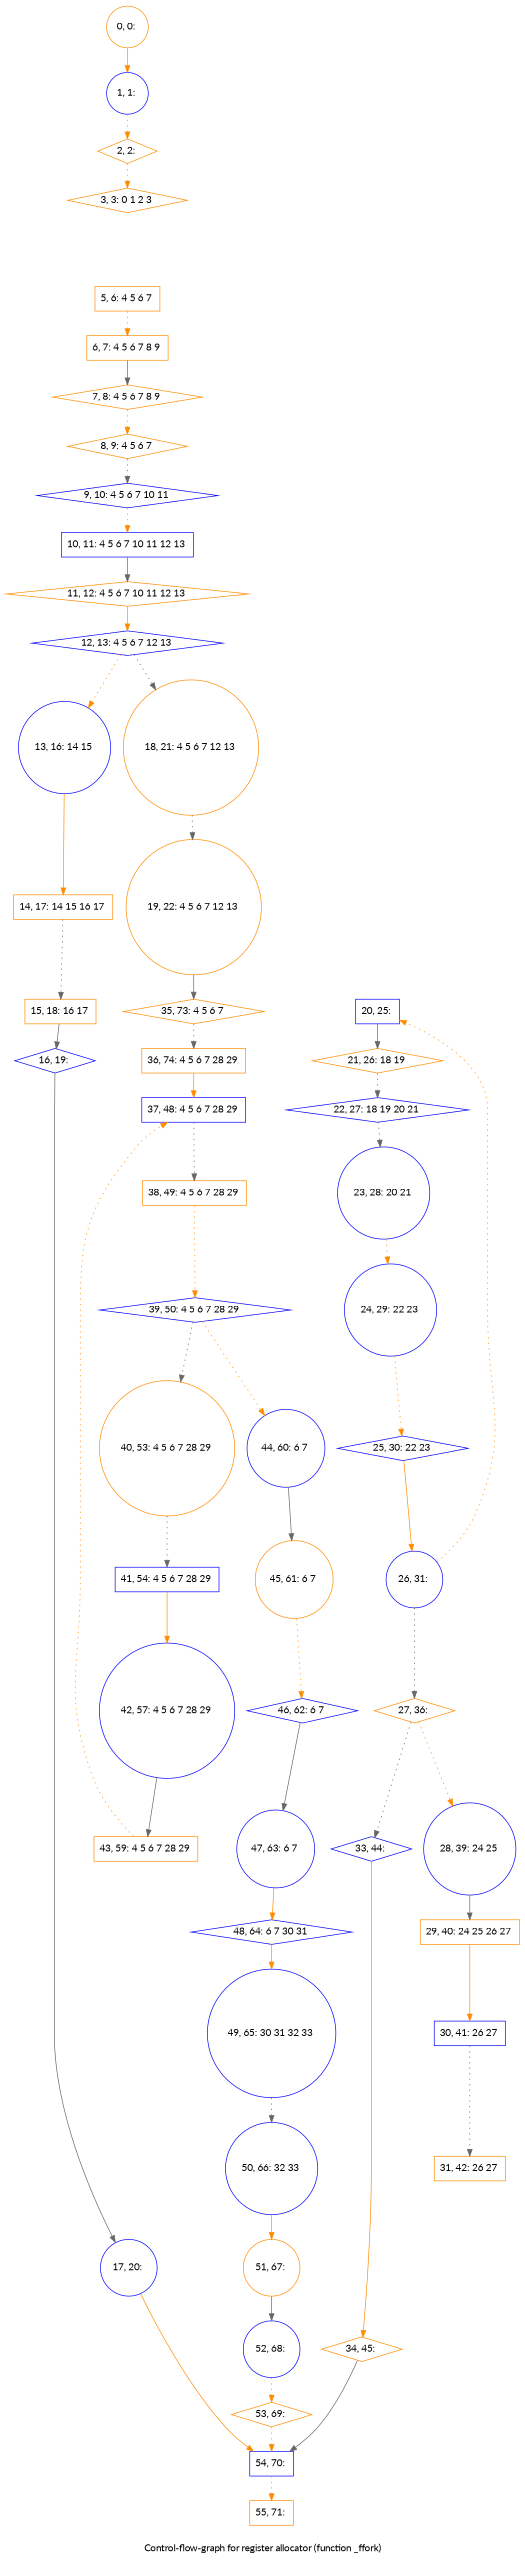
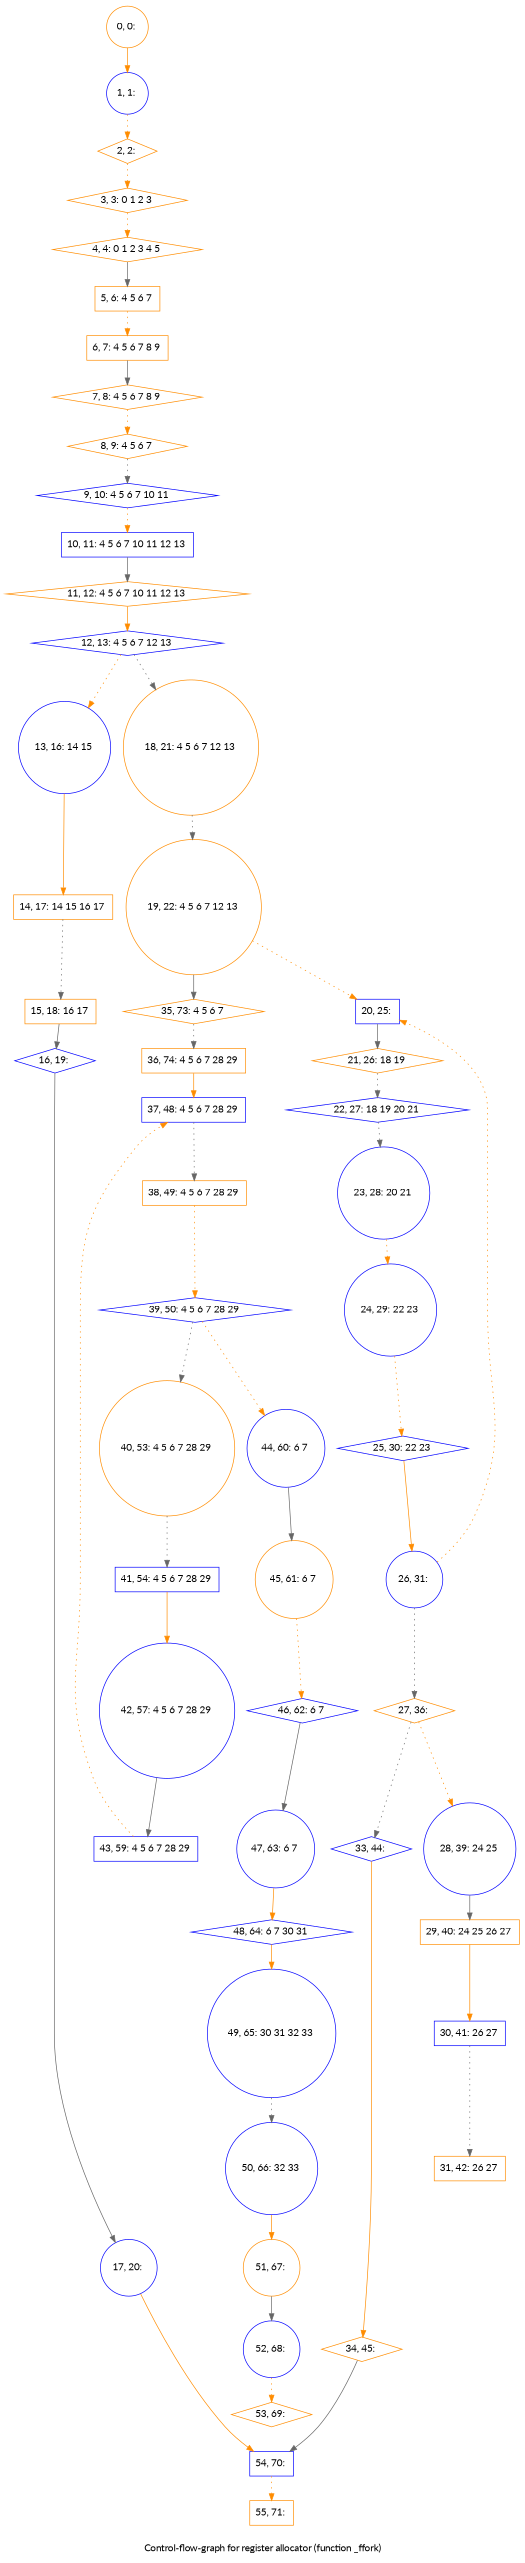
none -> (127, 250)
none -> (301, 968)
(146, 1849) -> (146, 1849)
(272, 2436) -> none
